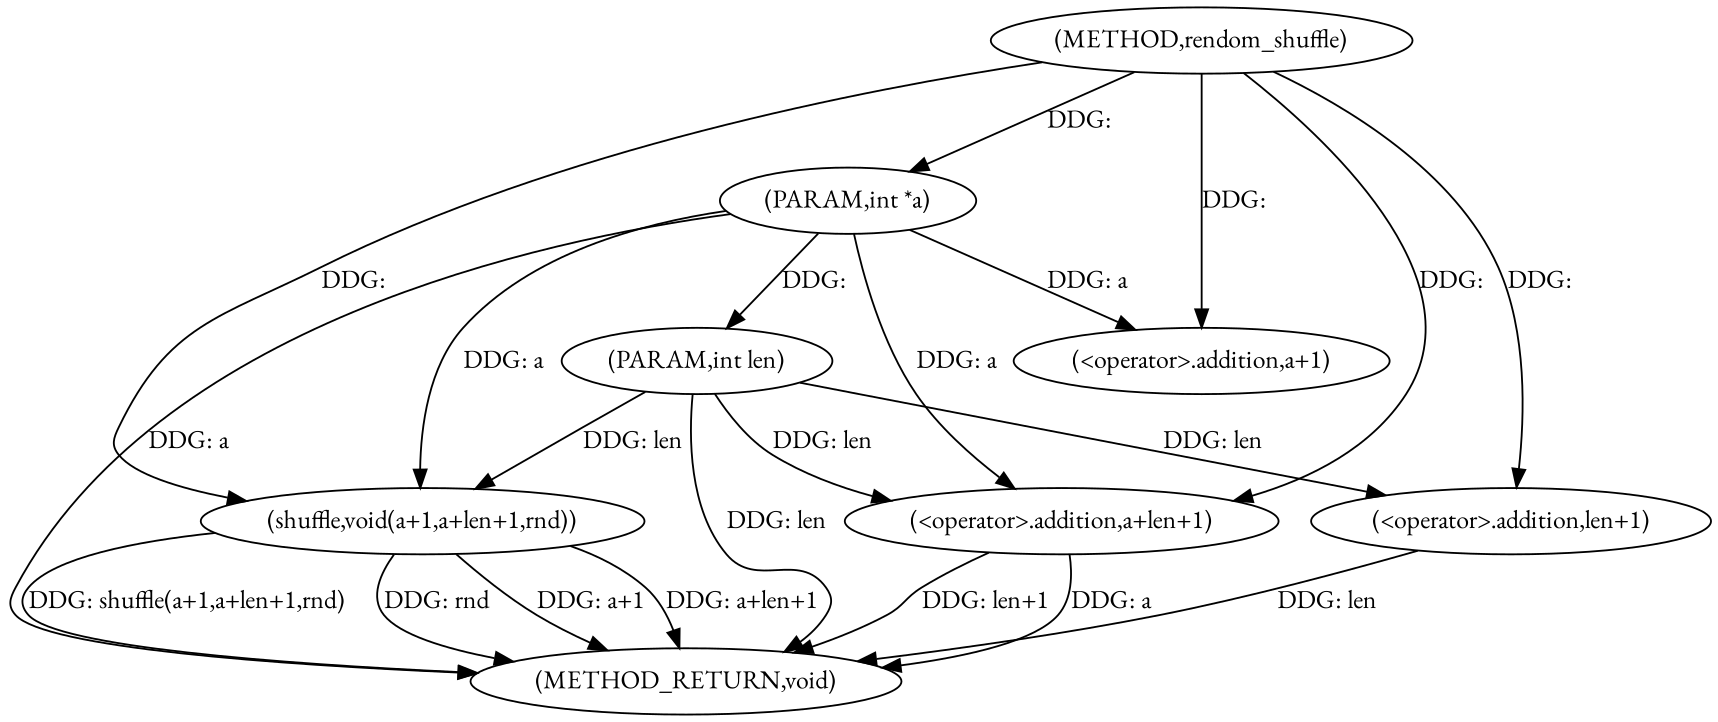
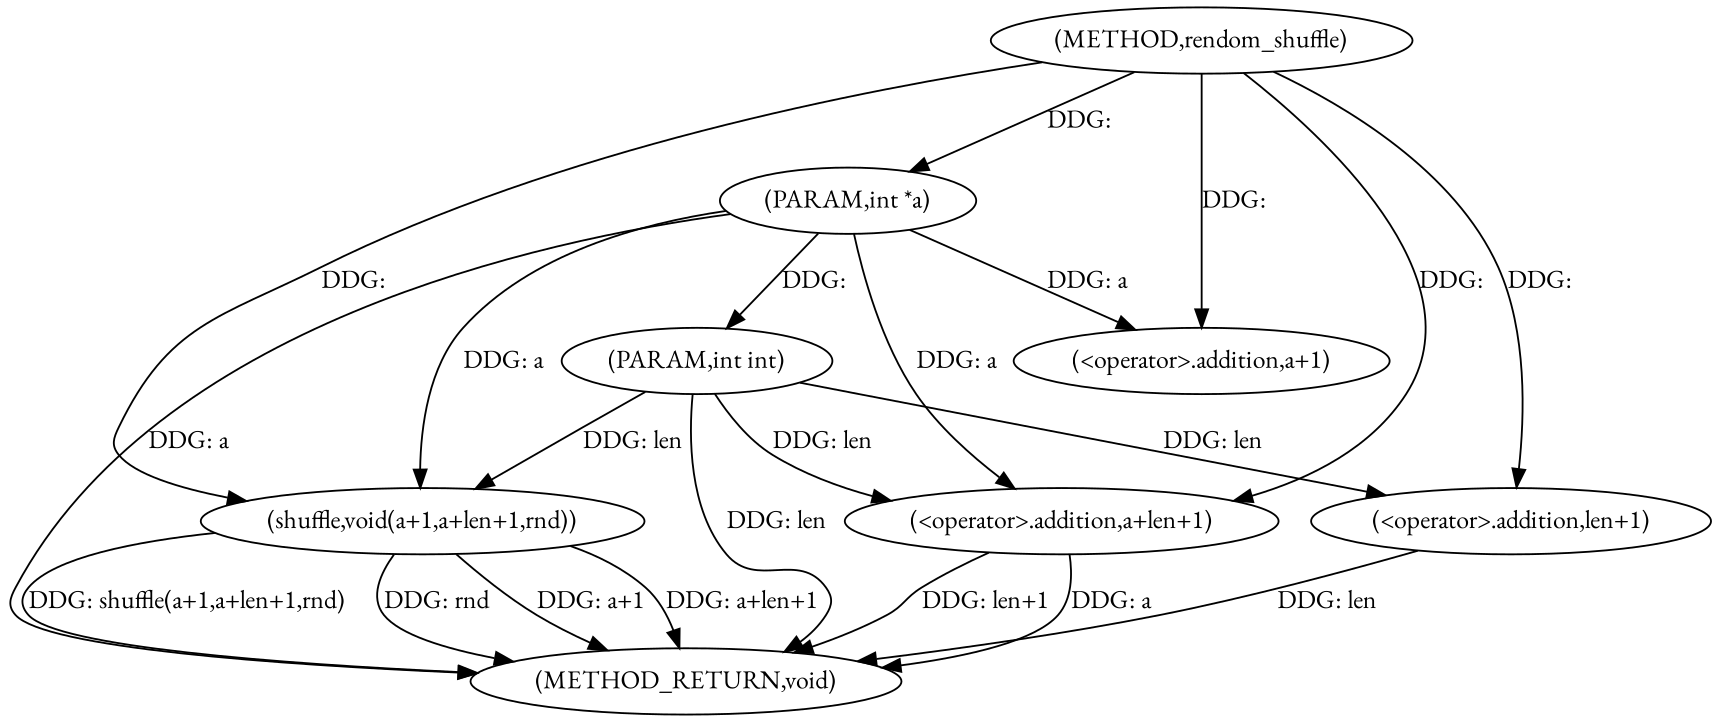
(697, 361) -> (697, 361)
